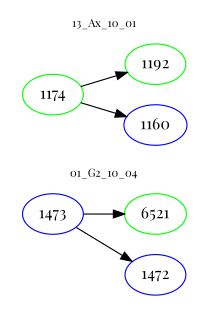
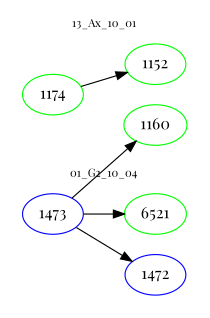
(155, 64) -> (155, 64)
(98, 108) -> (100, 173)
(155, 125) -> (155, 125)
